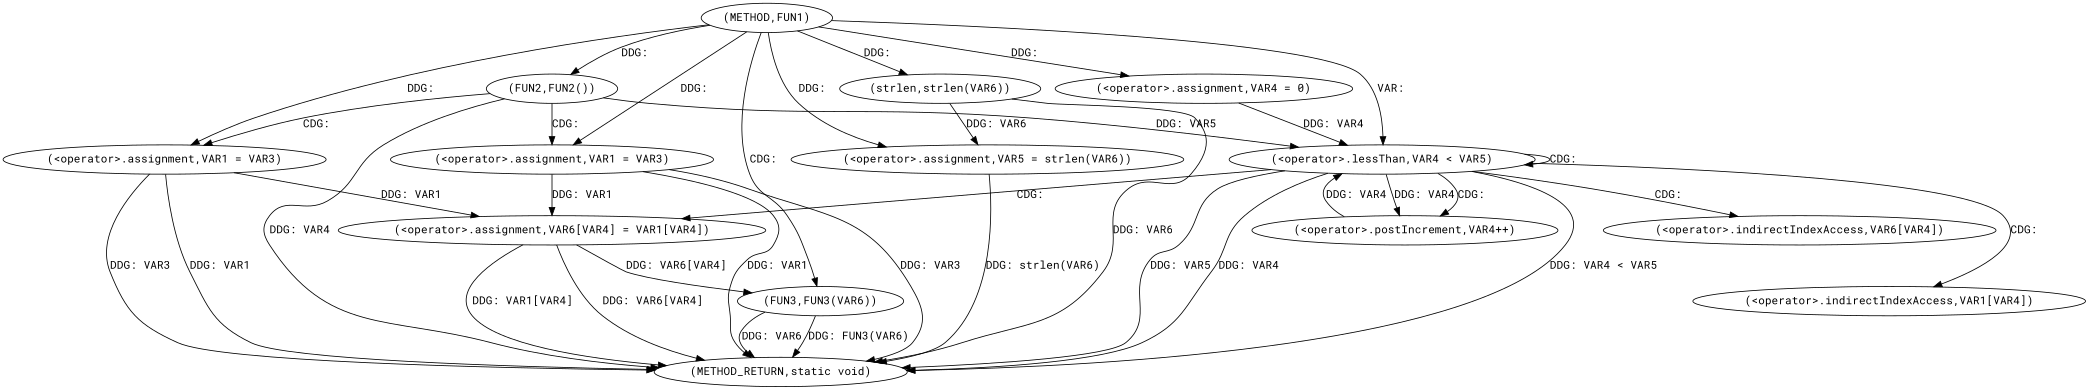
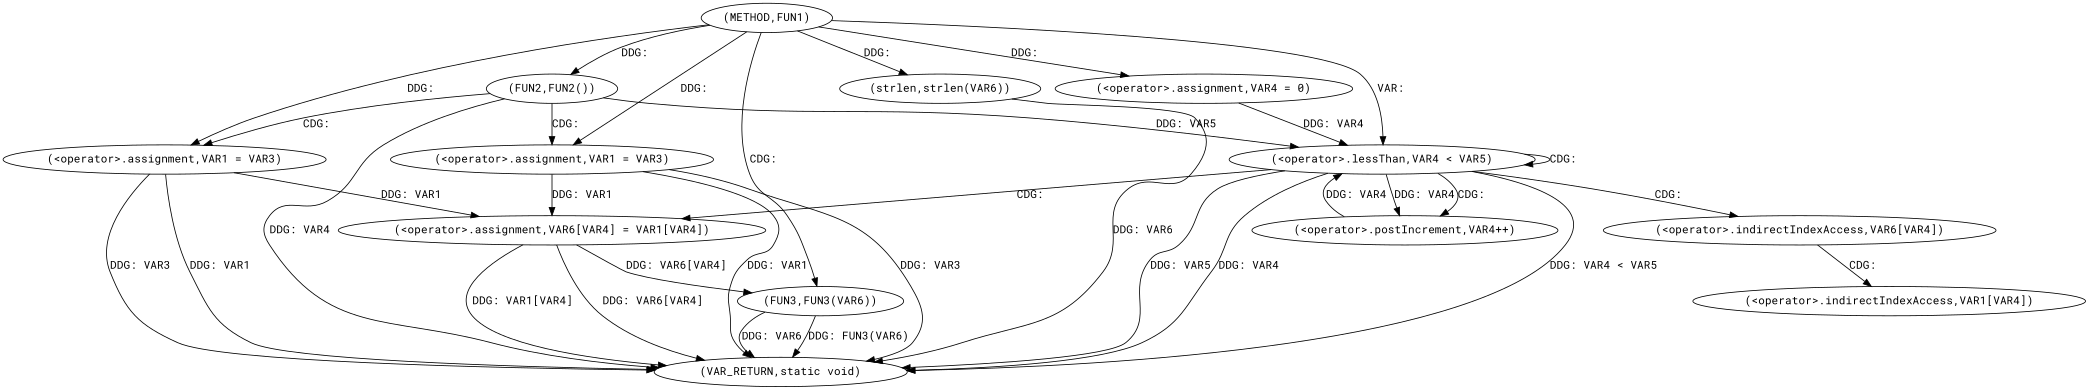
(987, 160) -> none
(1823, 179) -> (1841, 263)
(781, 372) -> (781, 372)
